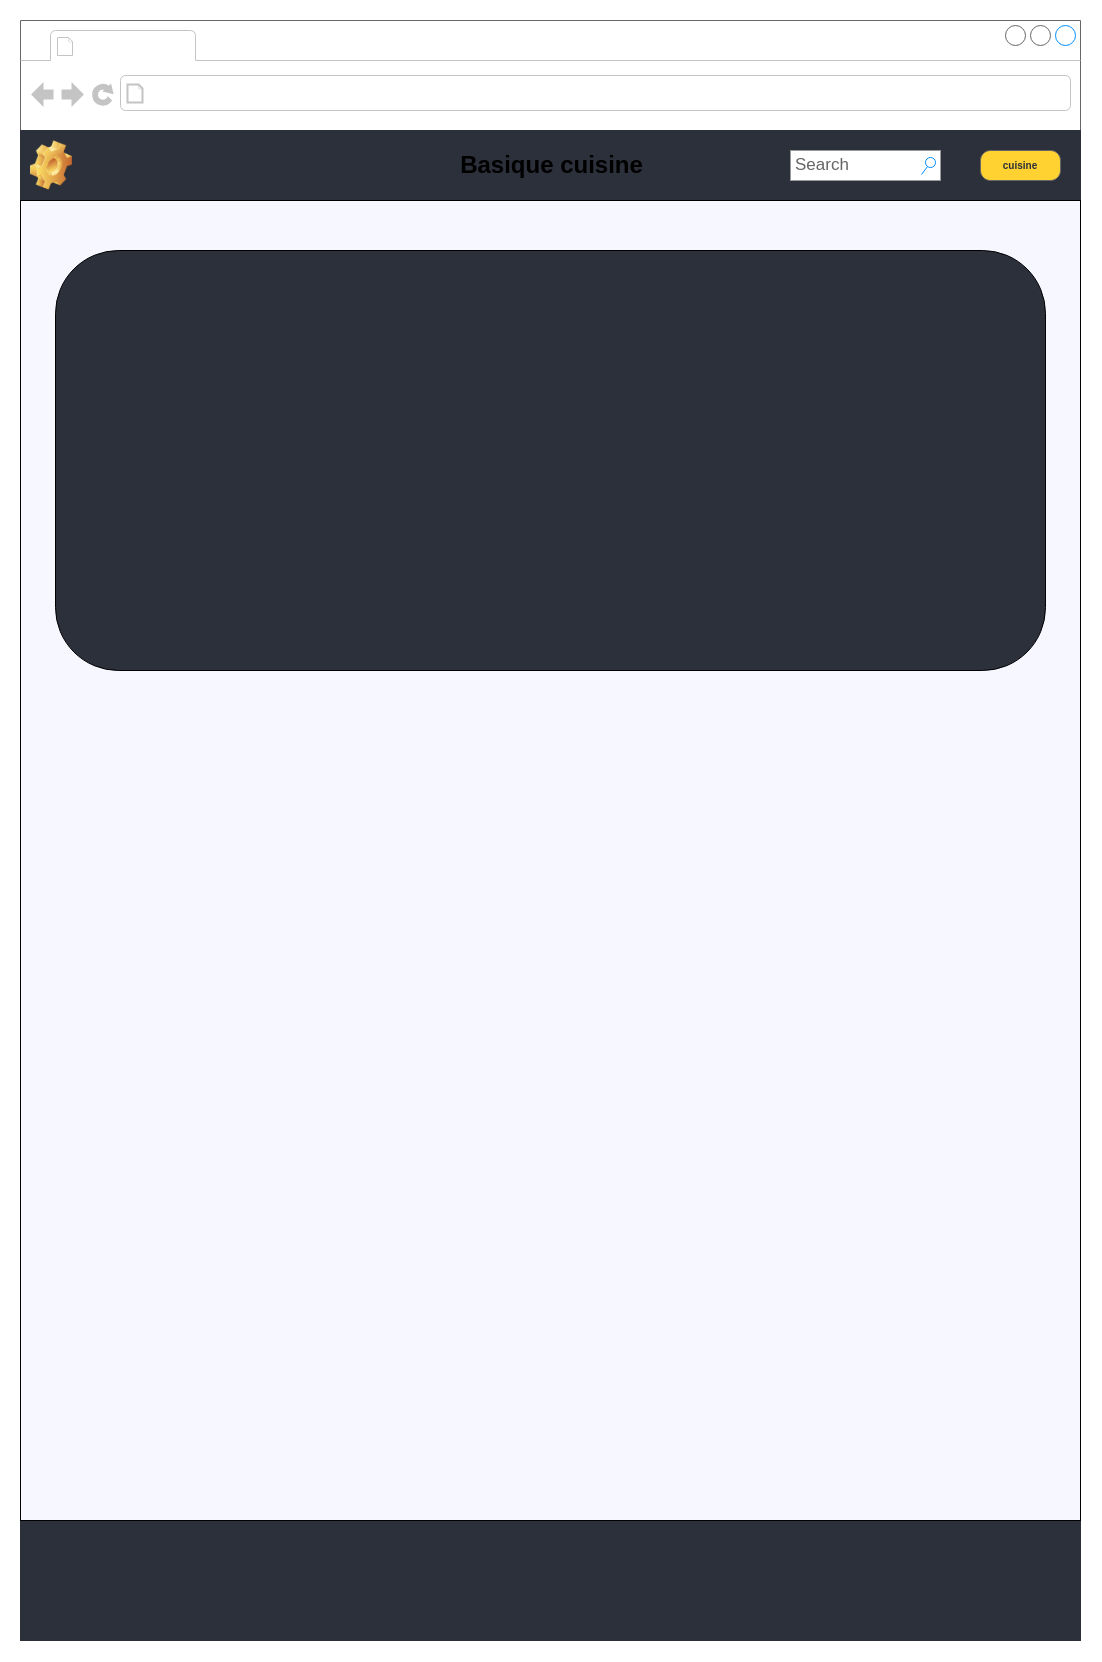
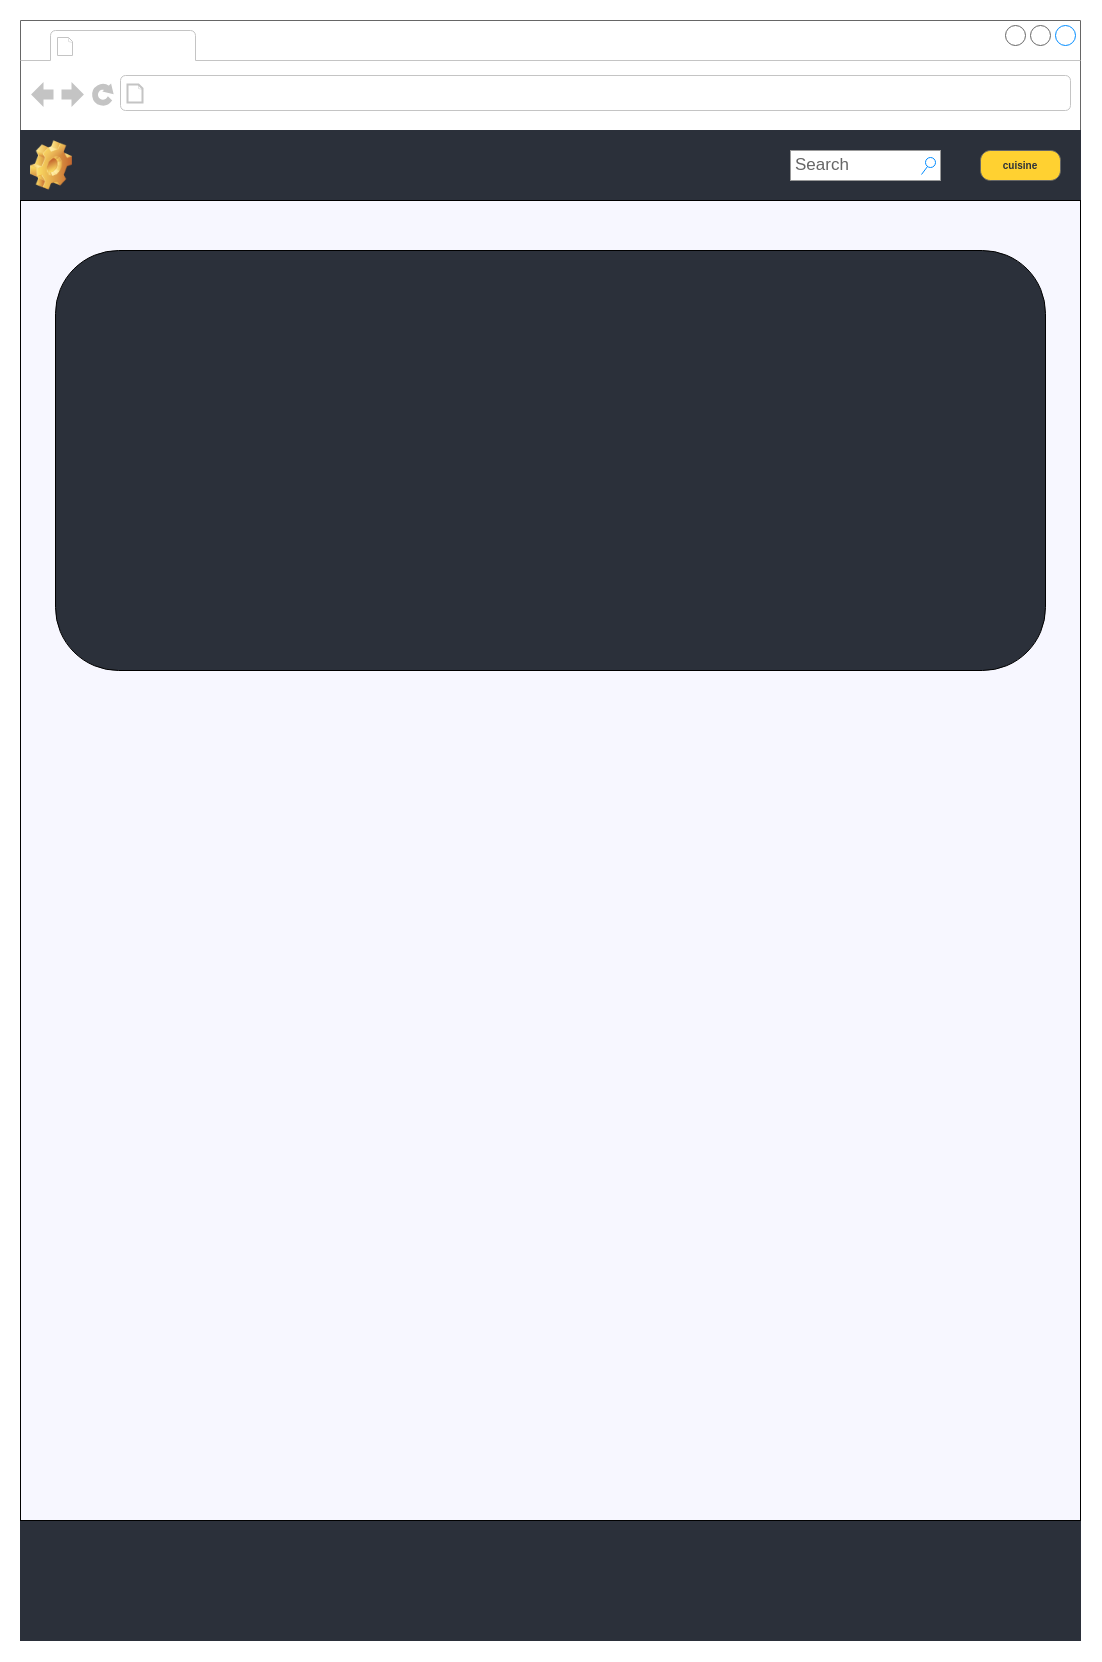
(551, 166) -> none
